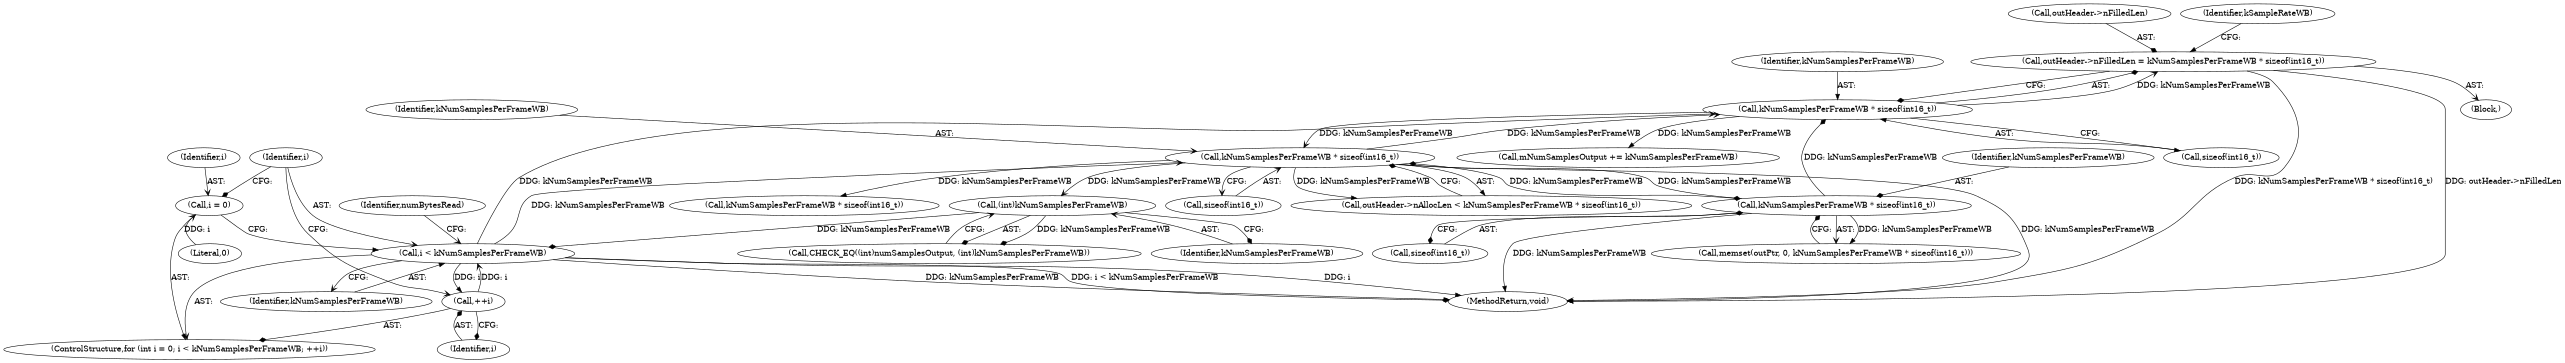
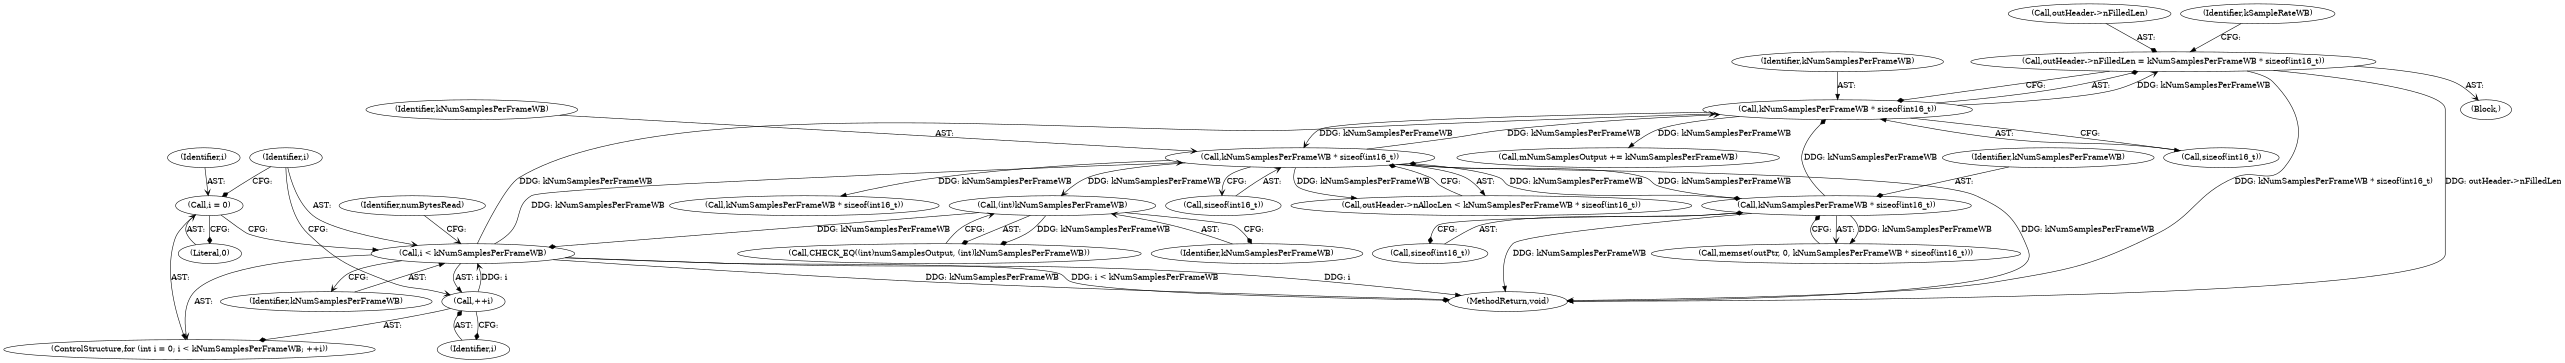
none -> (210, 226)
(197, 230) -> (197, 230)
(467, 278) -> (467, 278)
